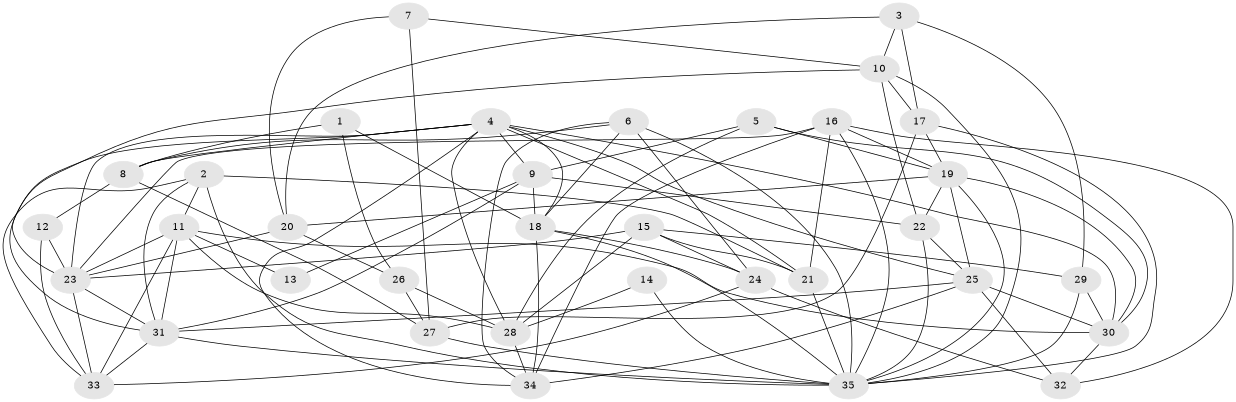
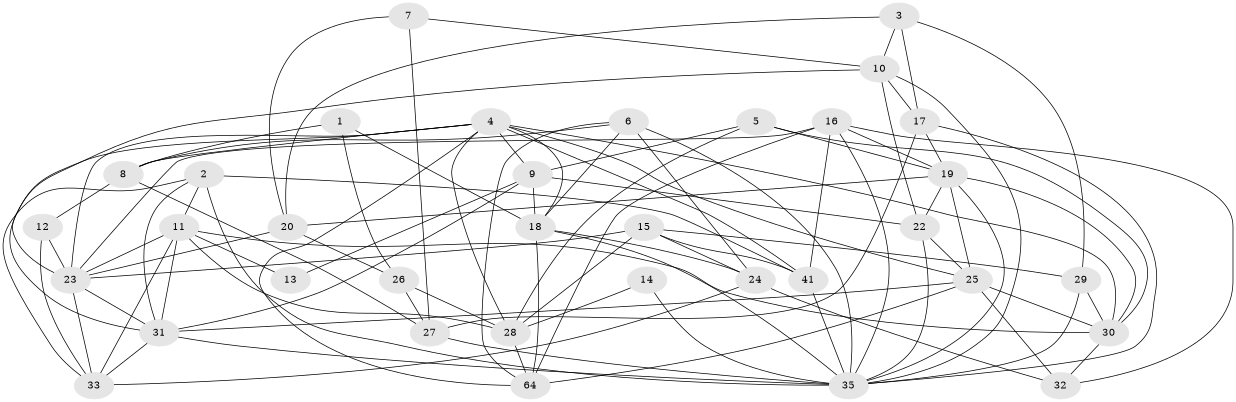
(808, 280) -> (808, 280)
(530, 386) -> (530, 386)
